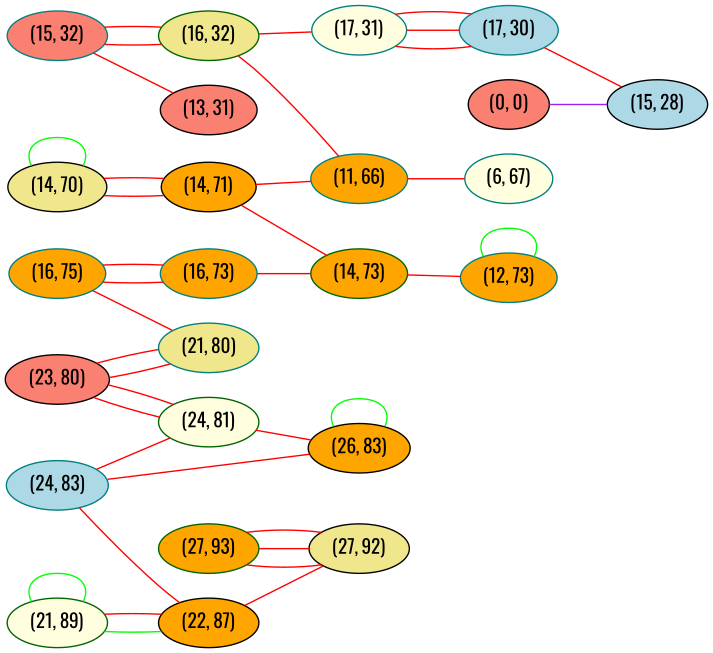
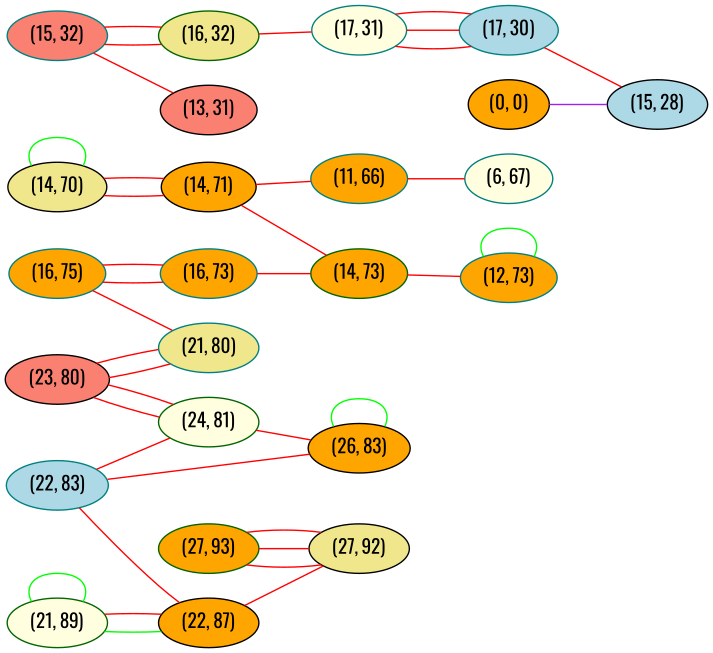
(291, 104) -> none
(509, 104) -> (509, 104)
(57, 485) -> (57, 485)
